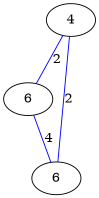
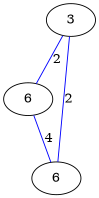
(71, 20) -> (71, 20)
